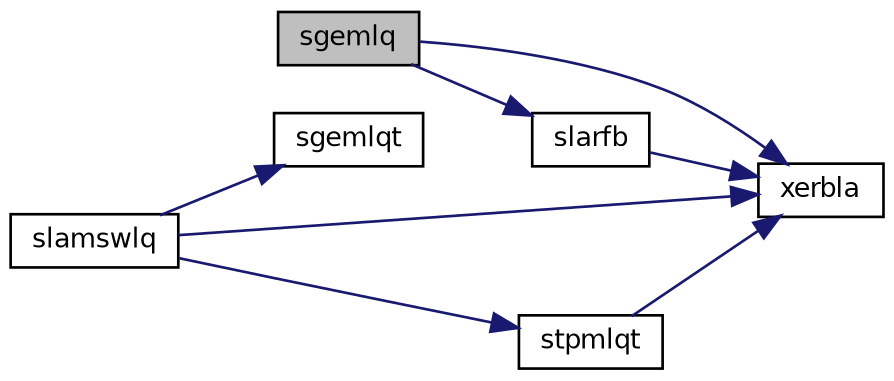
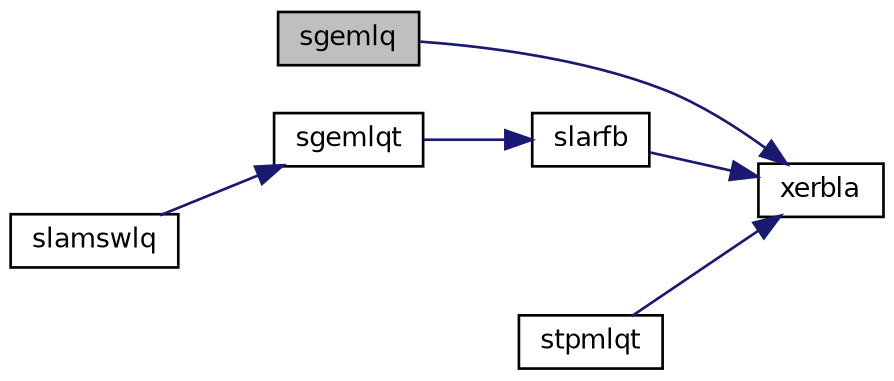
(459, 84) -> (464, 140)
(455, 216) -> none
(335, 291) -> none
